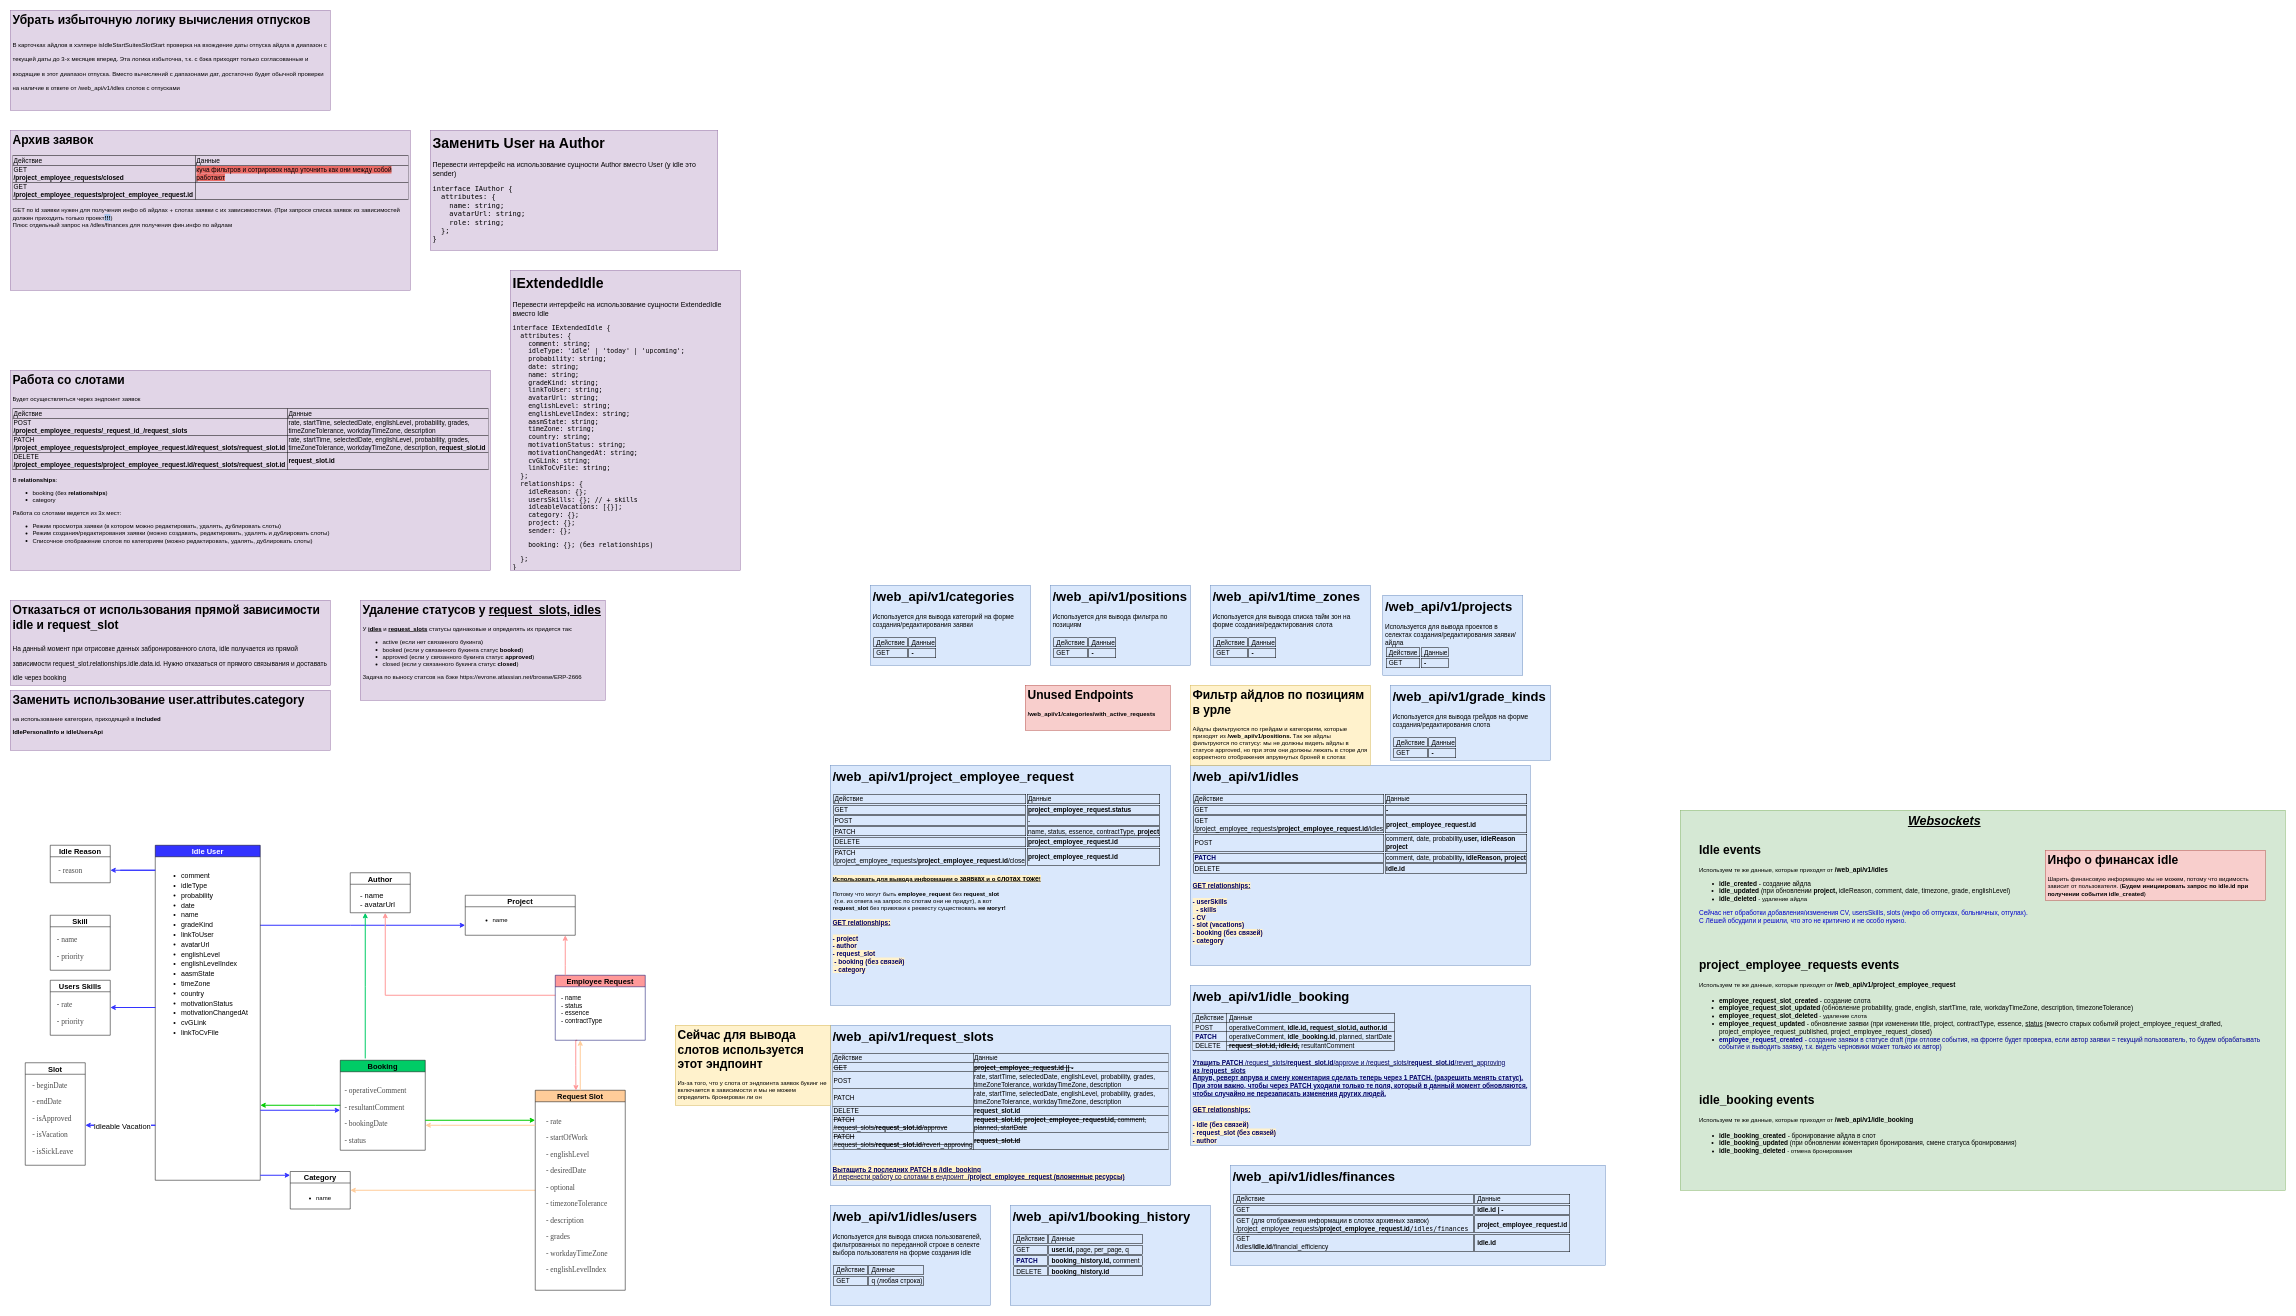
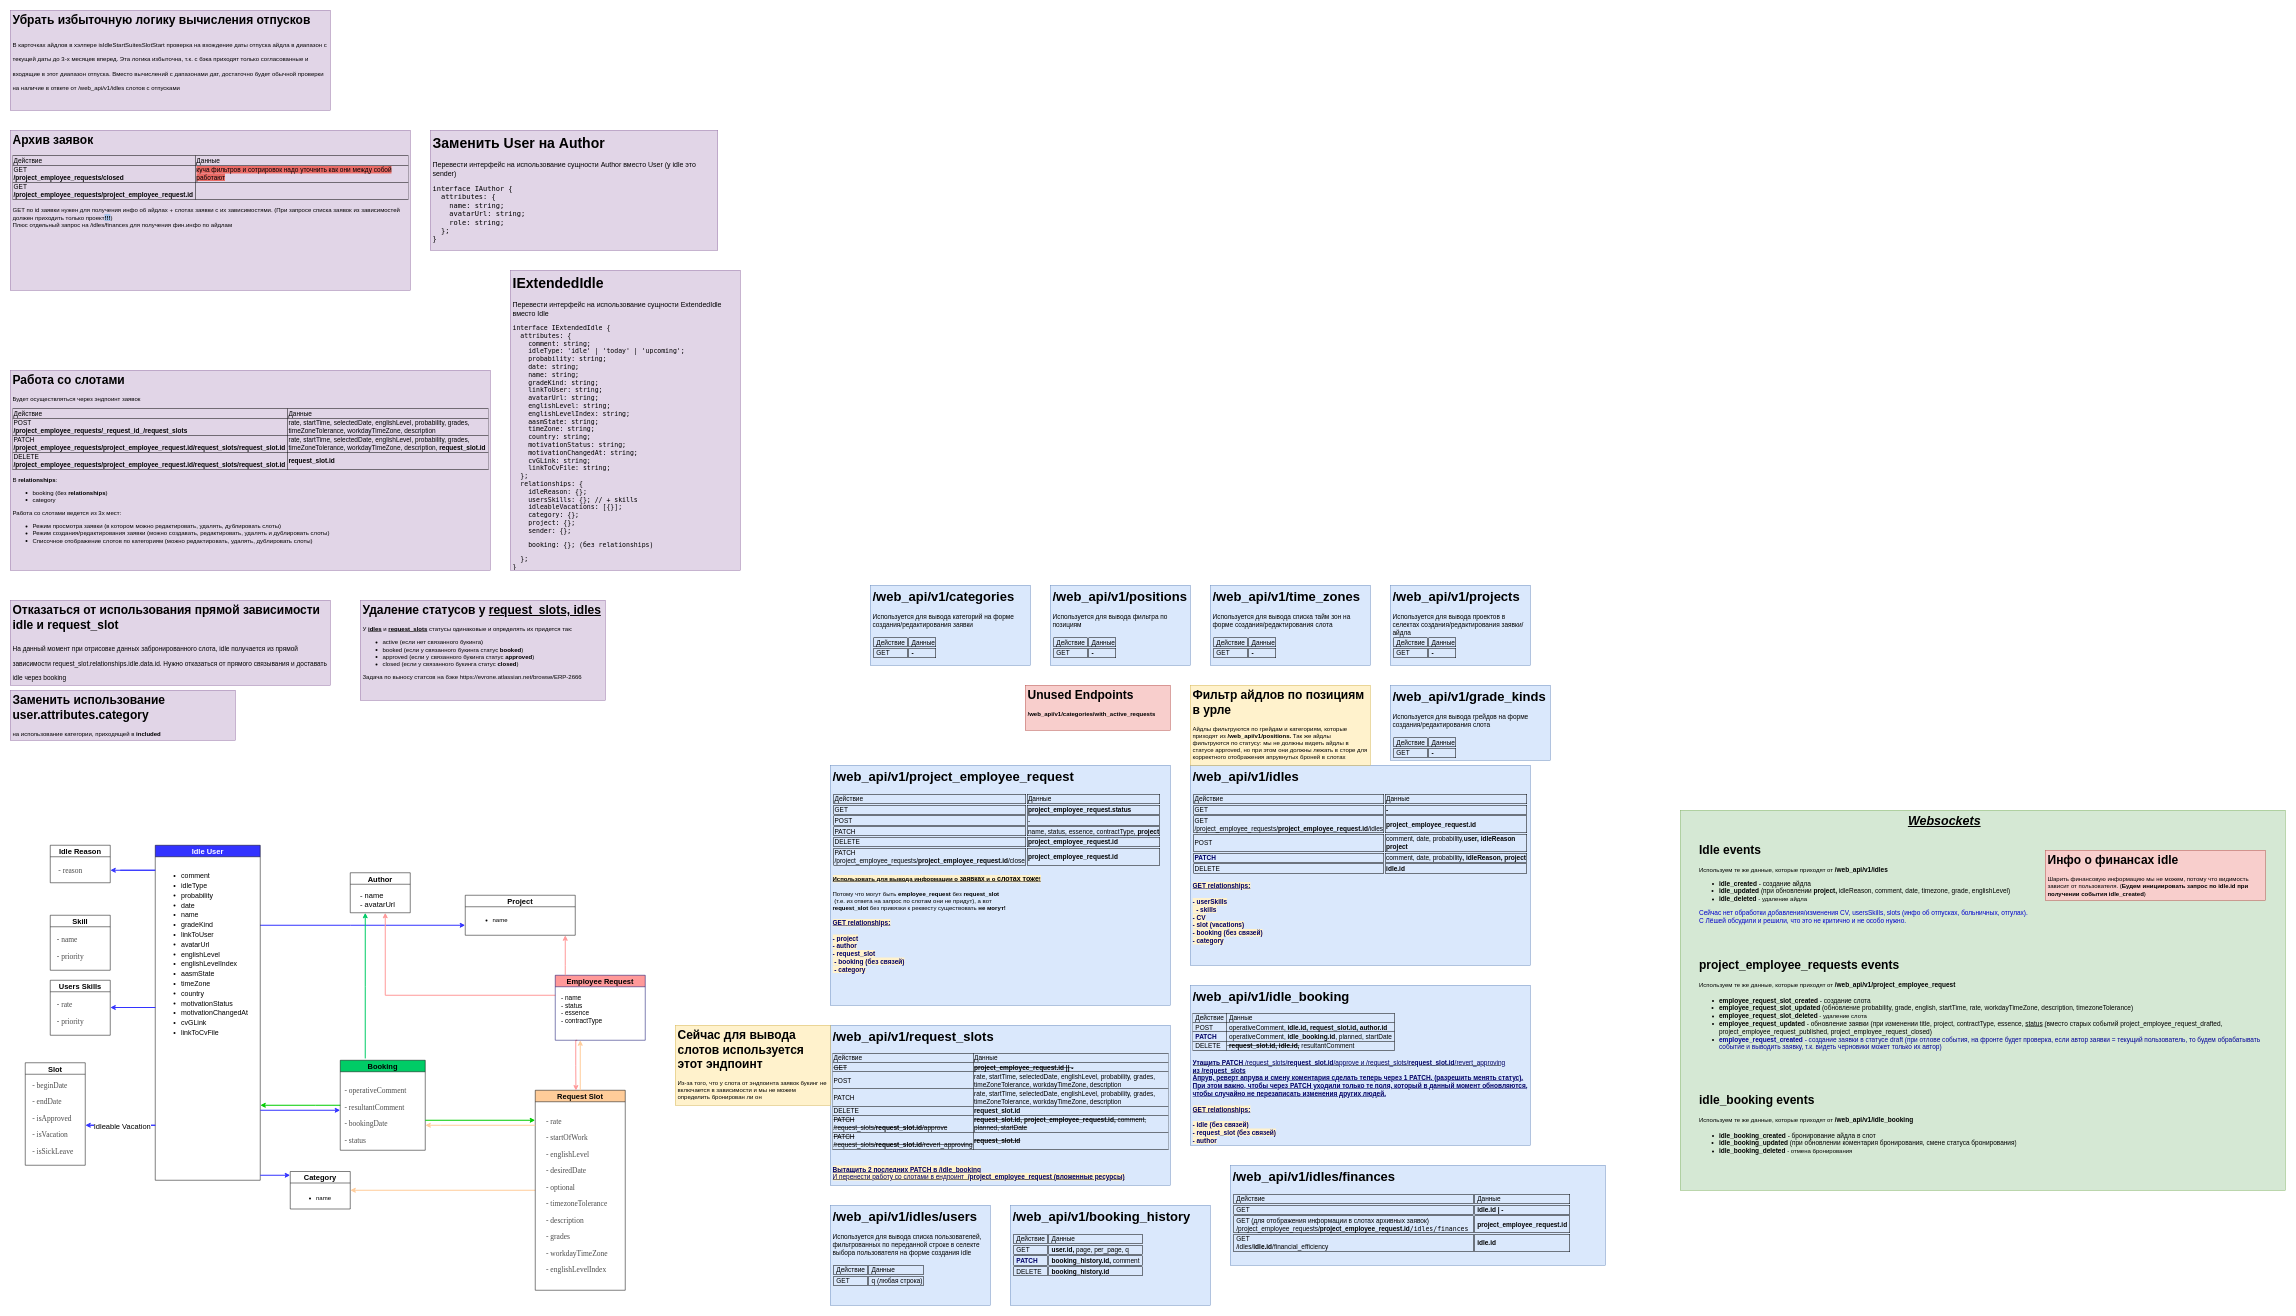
(1453, 635) -> (1460, 625)
(170, 720) -> (123, 715)
